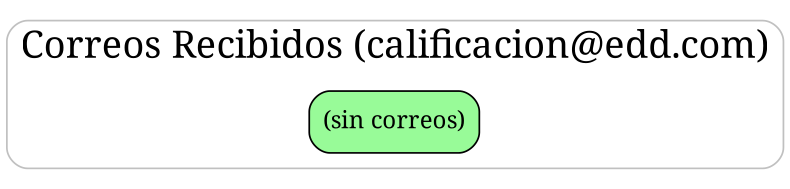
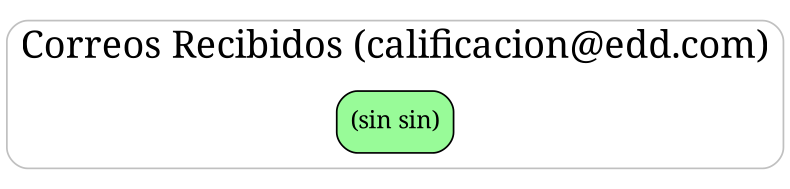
(394, 122) -> (395, 122)
